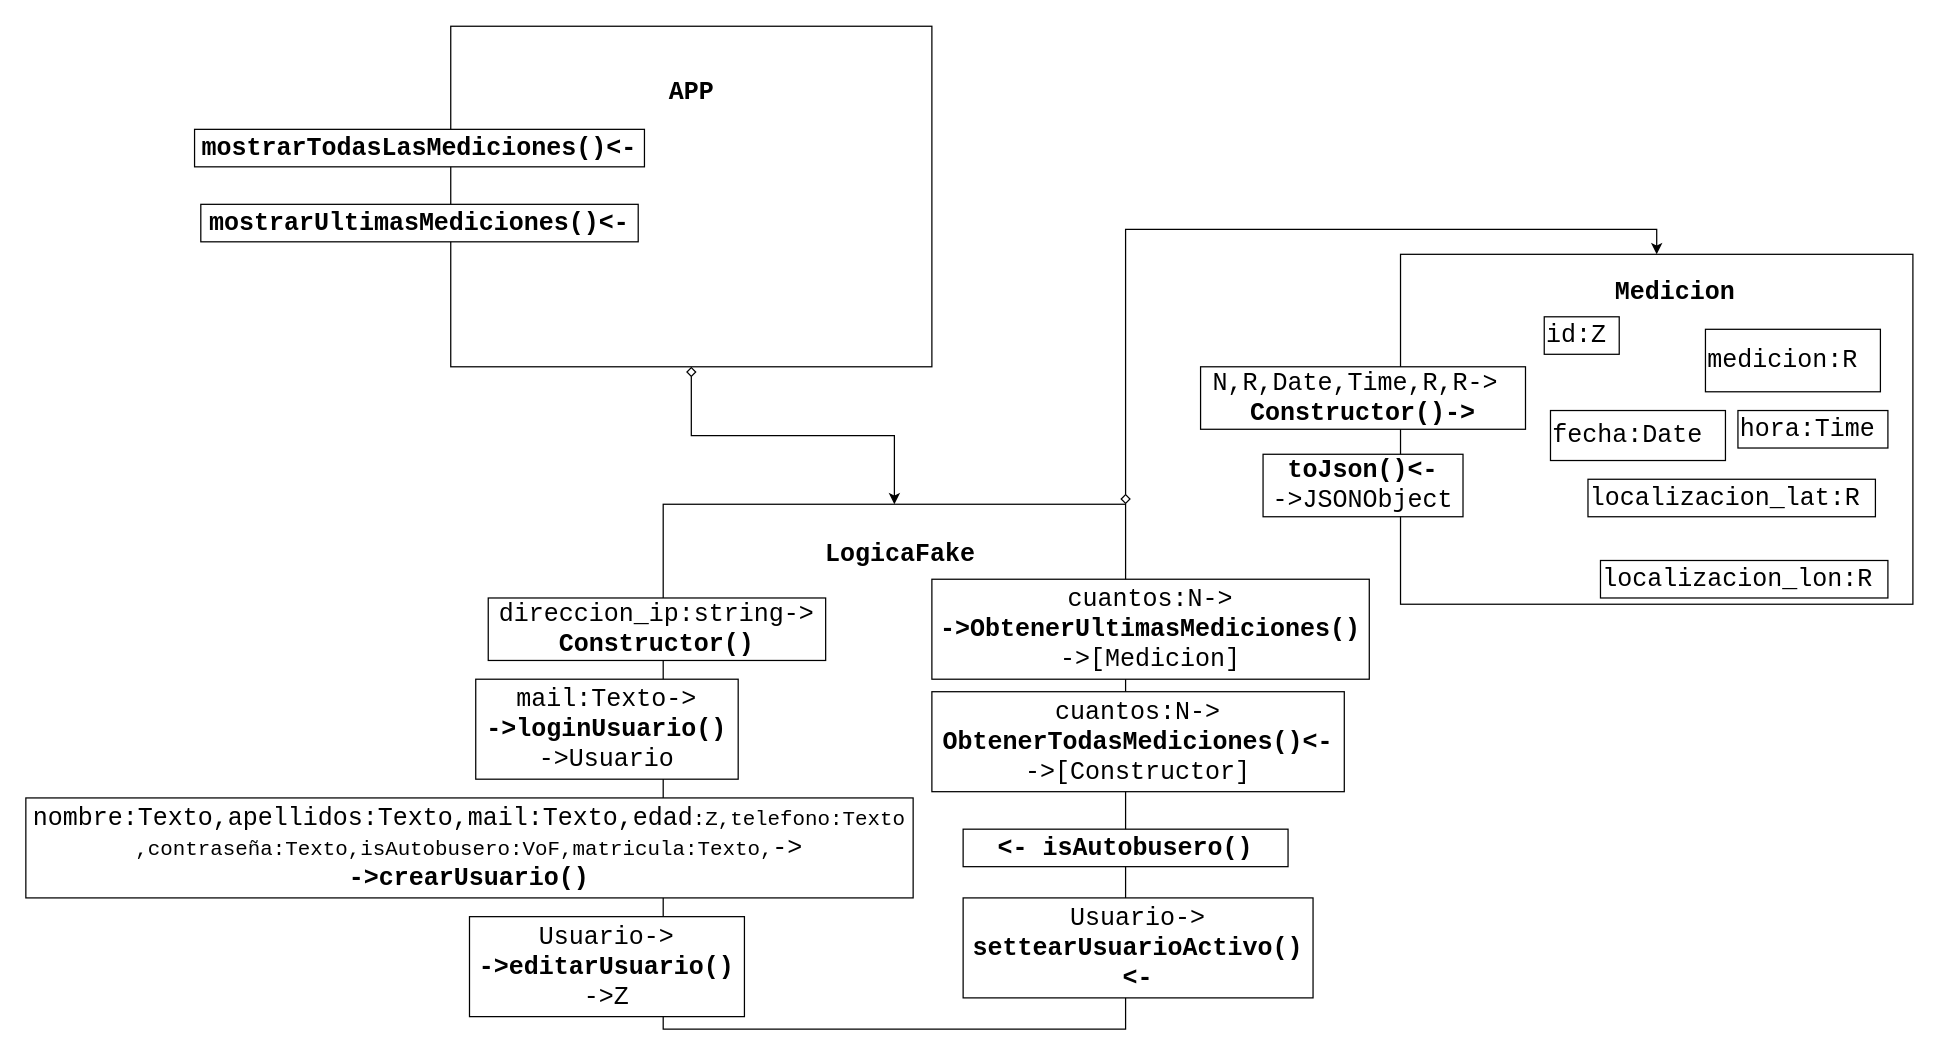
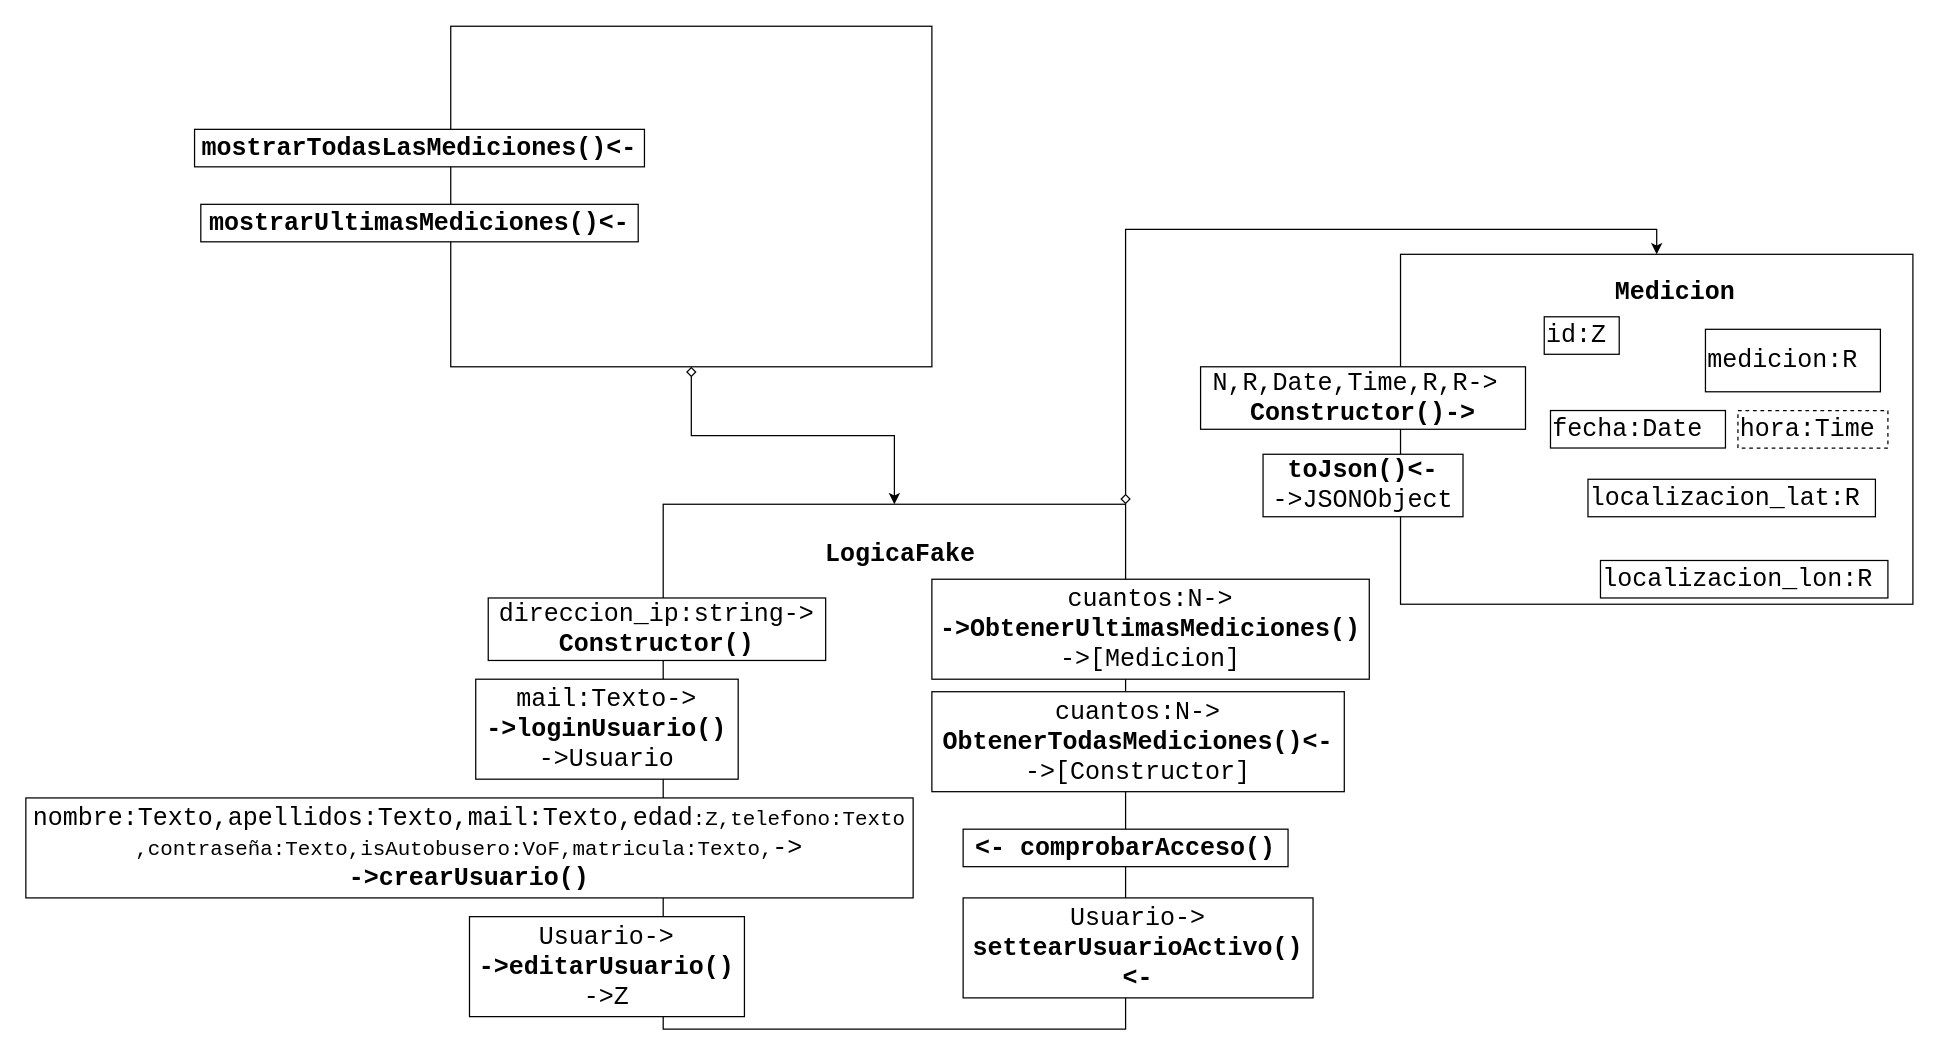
(691, 92) -> none
(1813, 429) -> (1813, 429)
(1638, 436) -> (1638, 429)
(1126, 848) -> (1126, 848)
